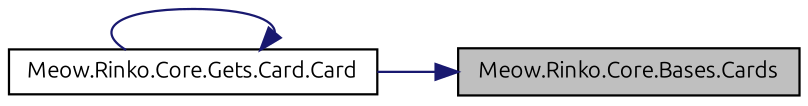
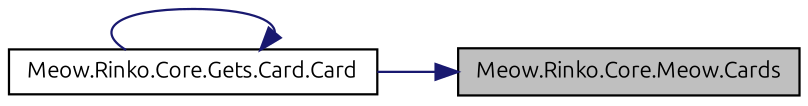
(629, 72) -> (629, 72)
